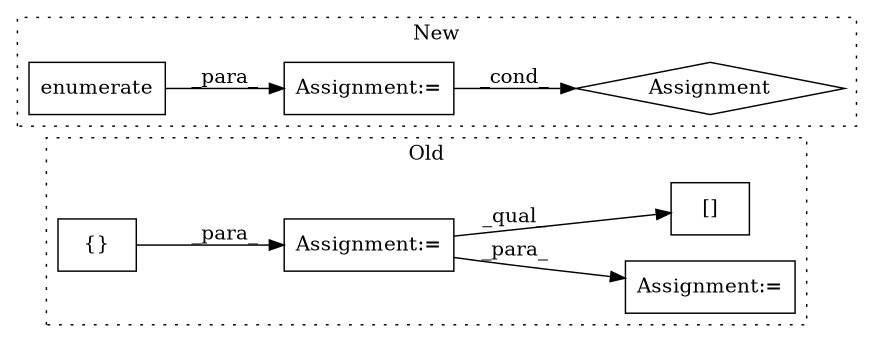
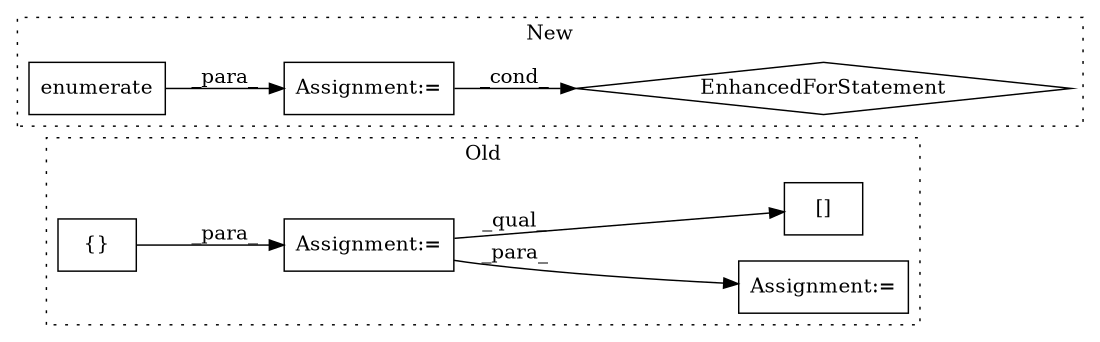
(710, 88) -> (824, 88)
